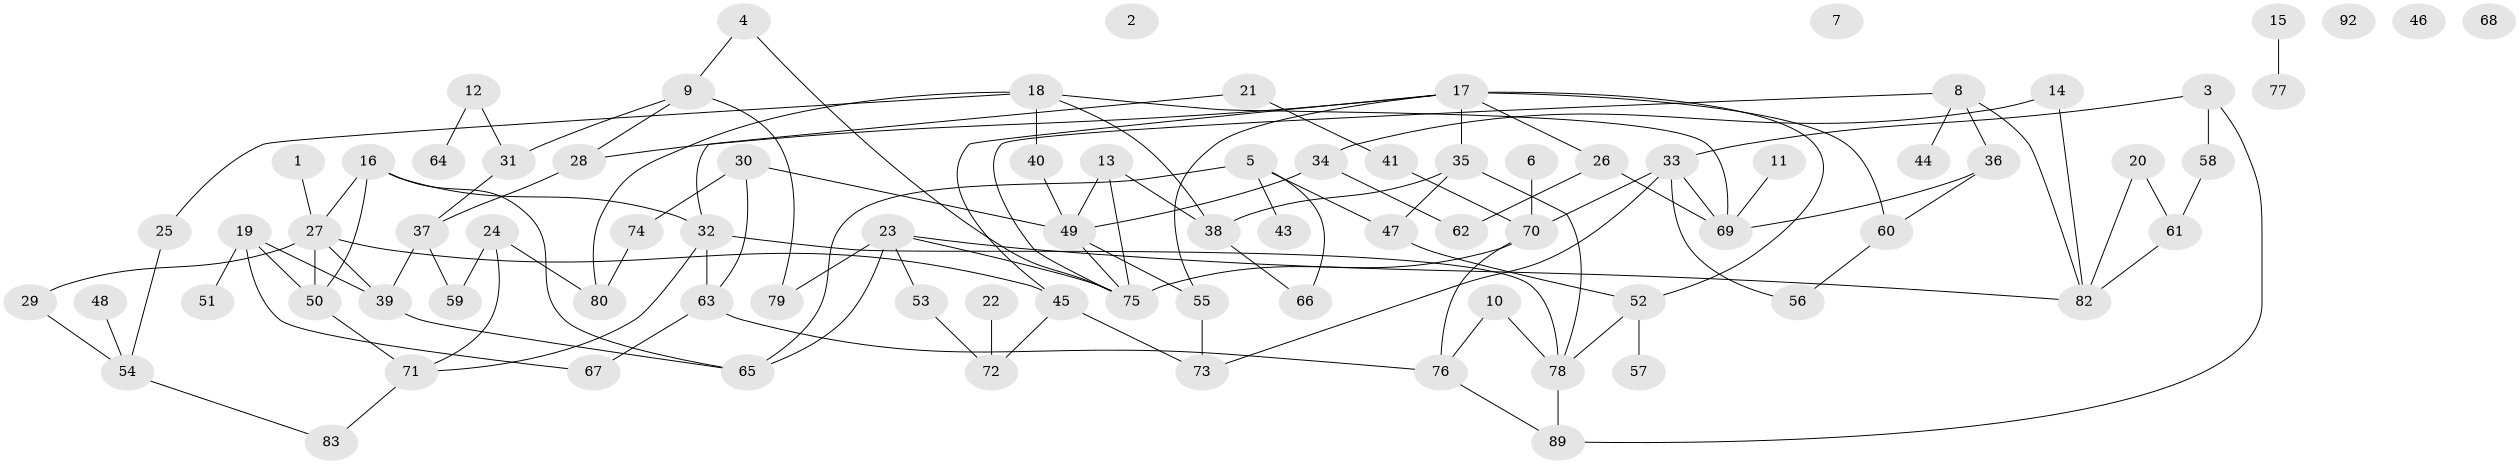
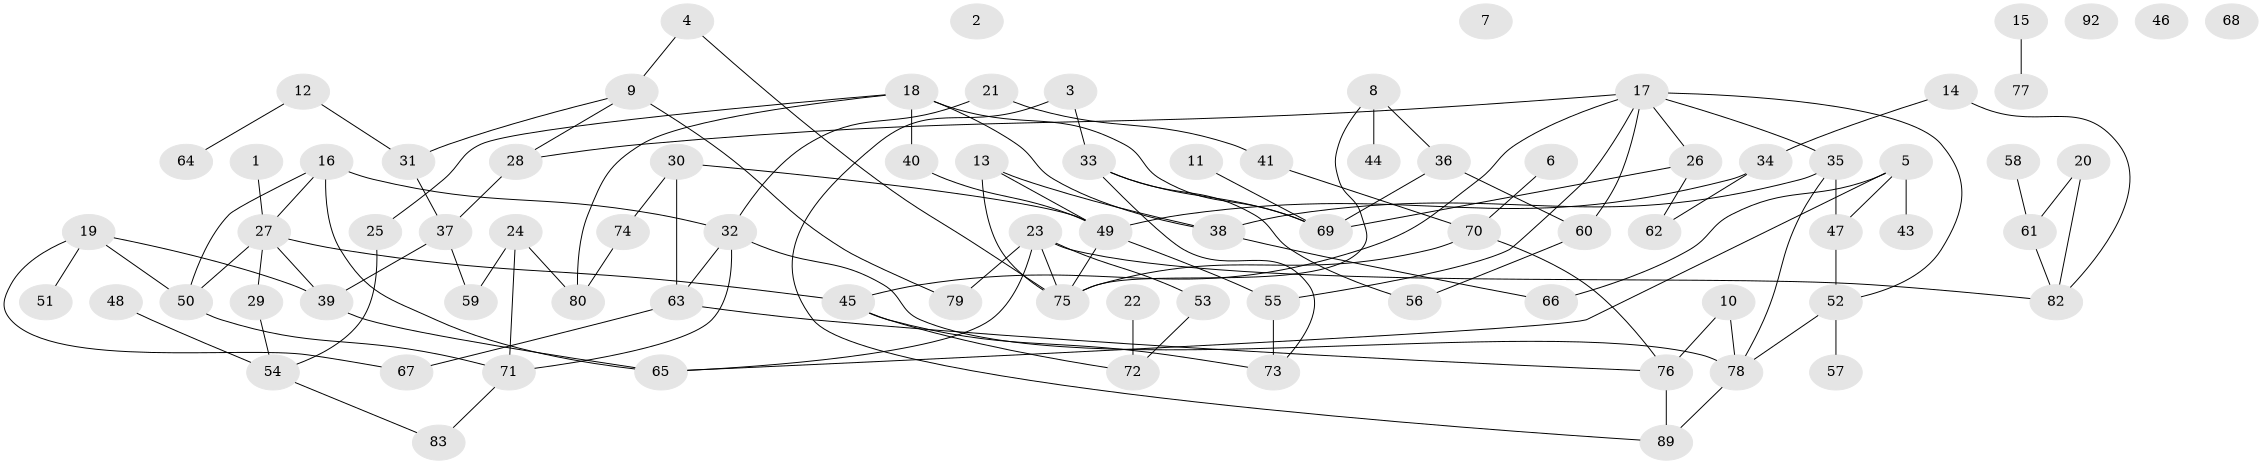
(2208, 127) -> none
(2045, 183) -> none
(1602, 197) -> none
